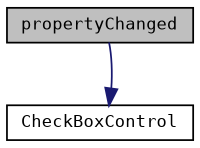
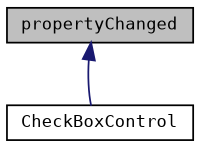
(112, 65) -> (89, 83)
